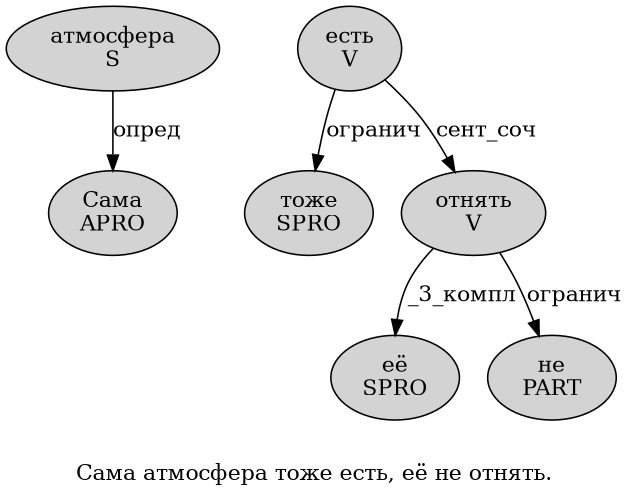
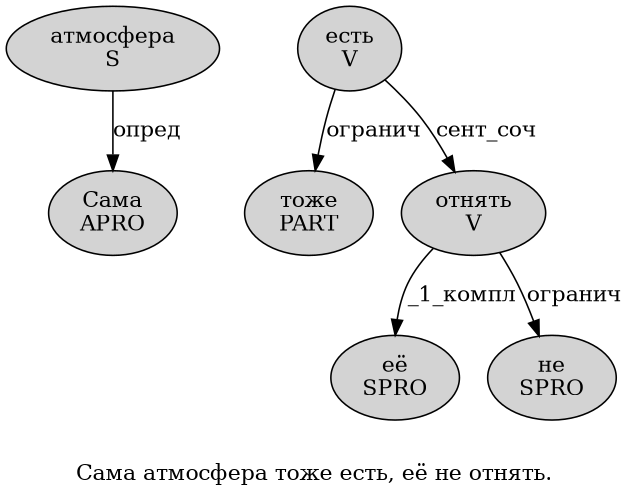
(309, 213) -> (309, 213)
(463, 295) -> (463, 295)
(552, 378) -> (552, 378)
